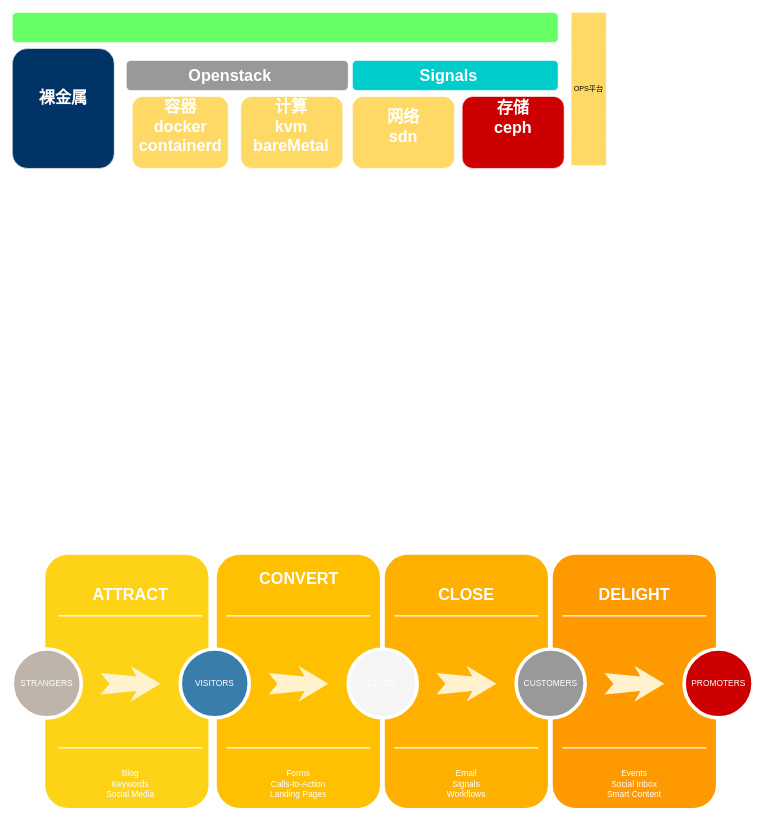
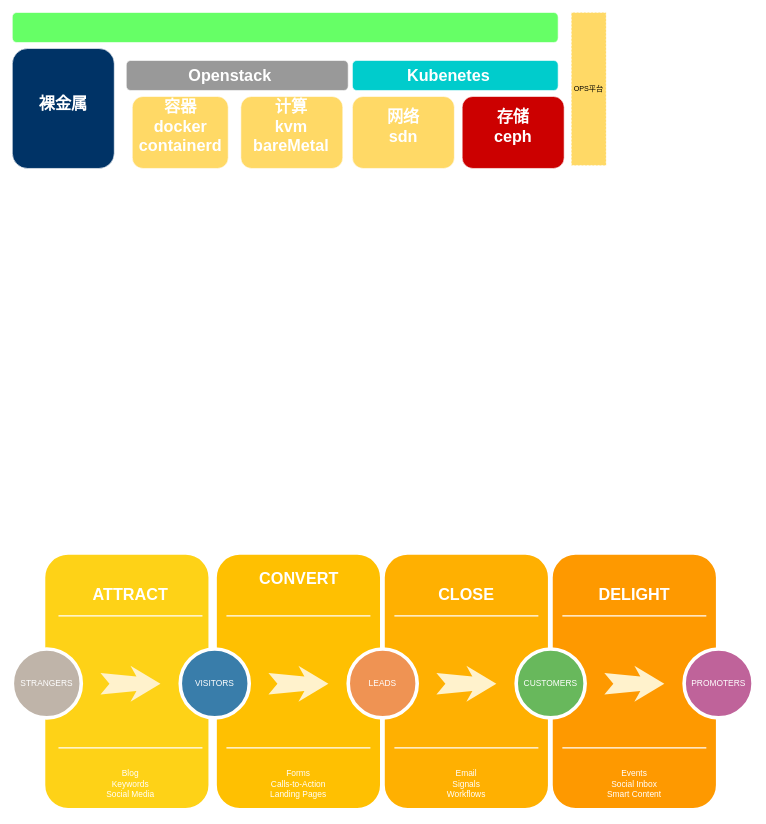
(449, 75) -> (449, 75)
(63, 98) -> (63, 104)
(513, 117) -> (513, 126)
(383, 683) -> (383, 683)
(551, 683) -> (551, 683)
(719, 683) -> (719, 683)
